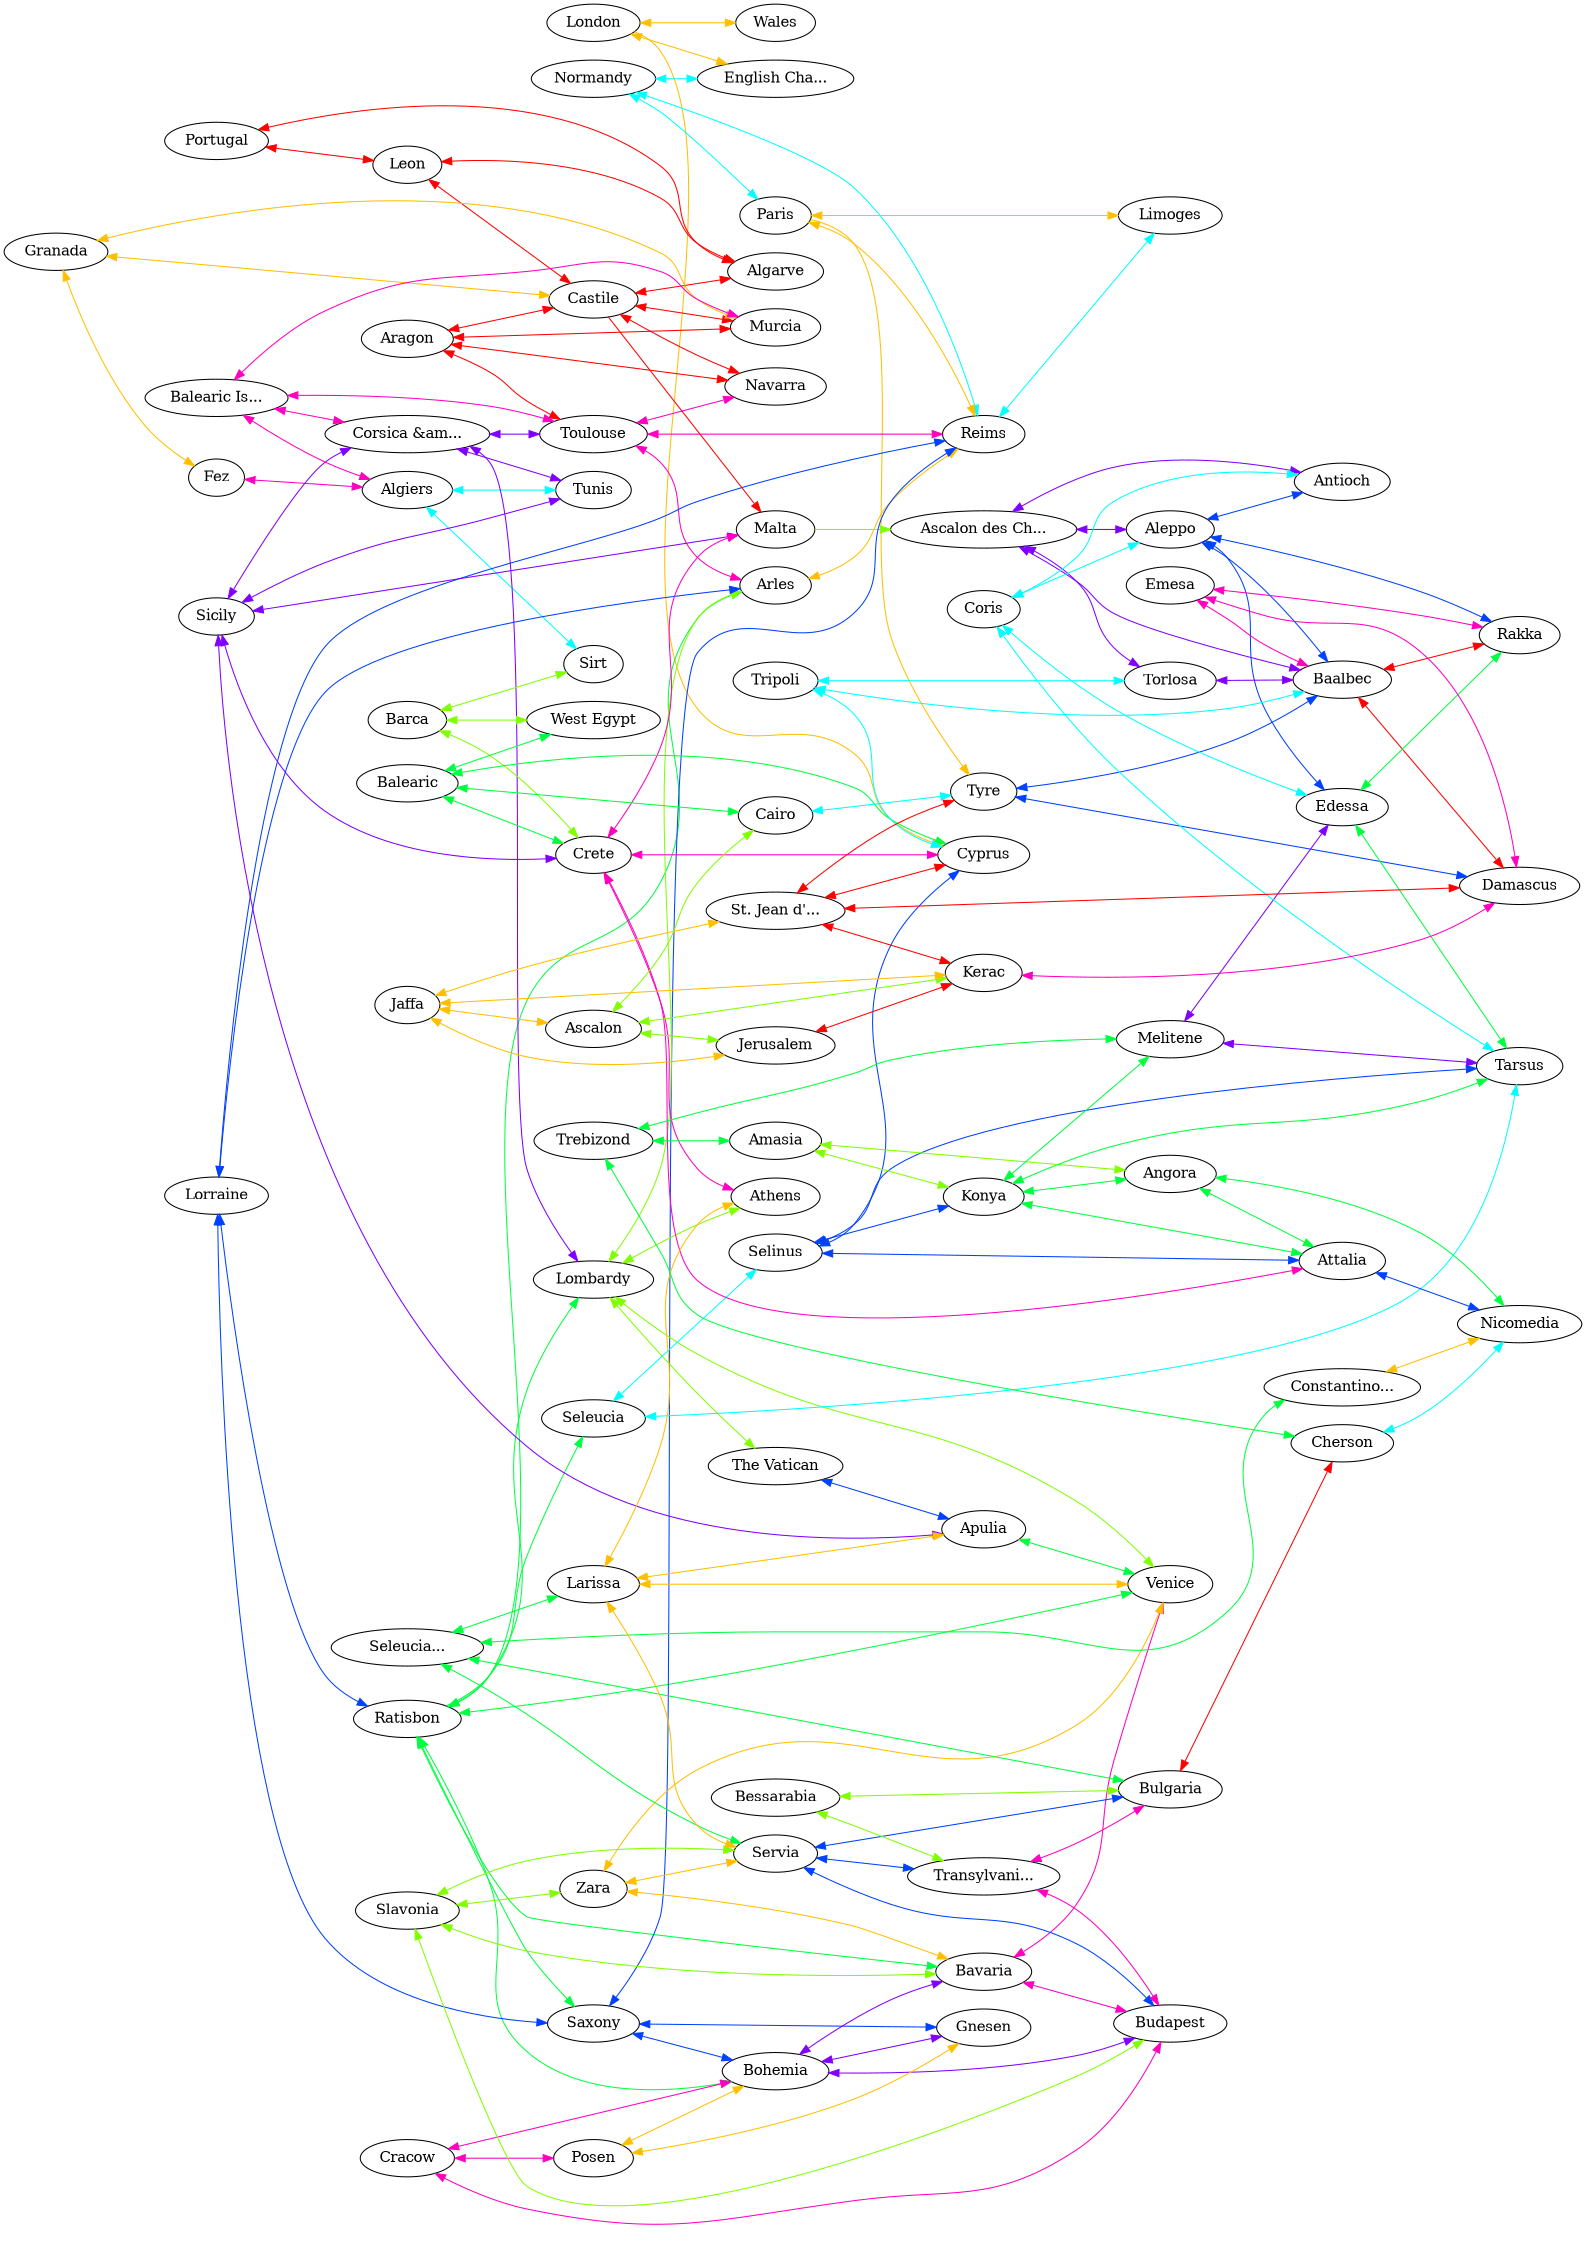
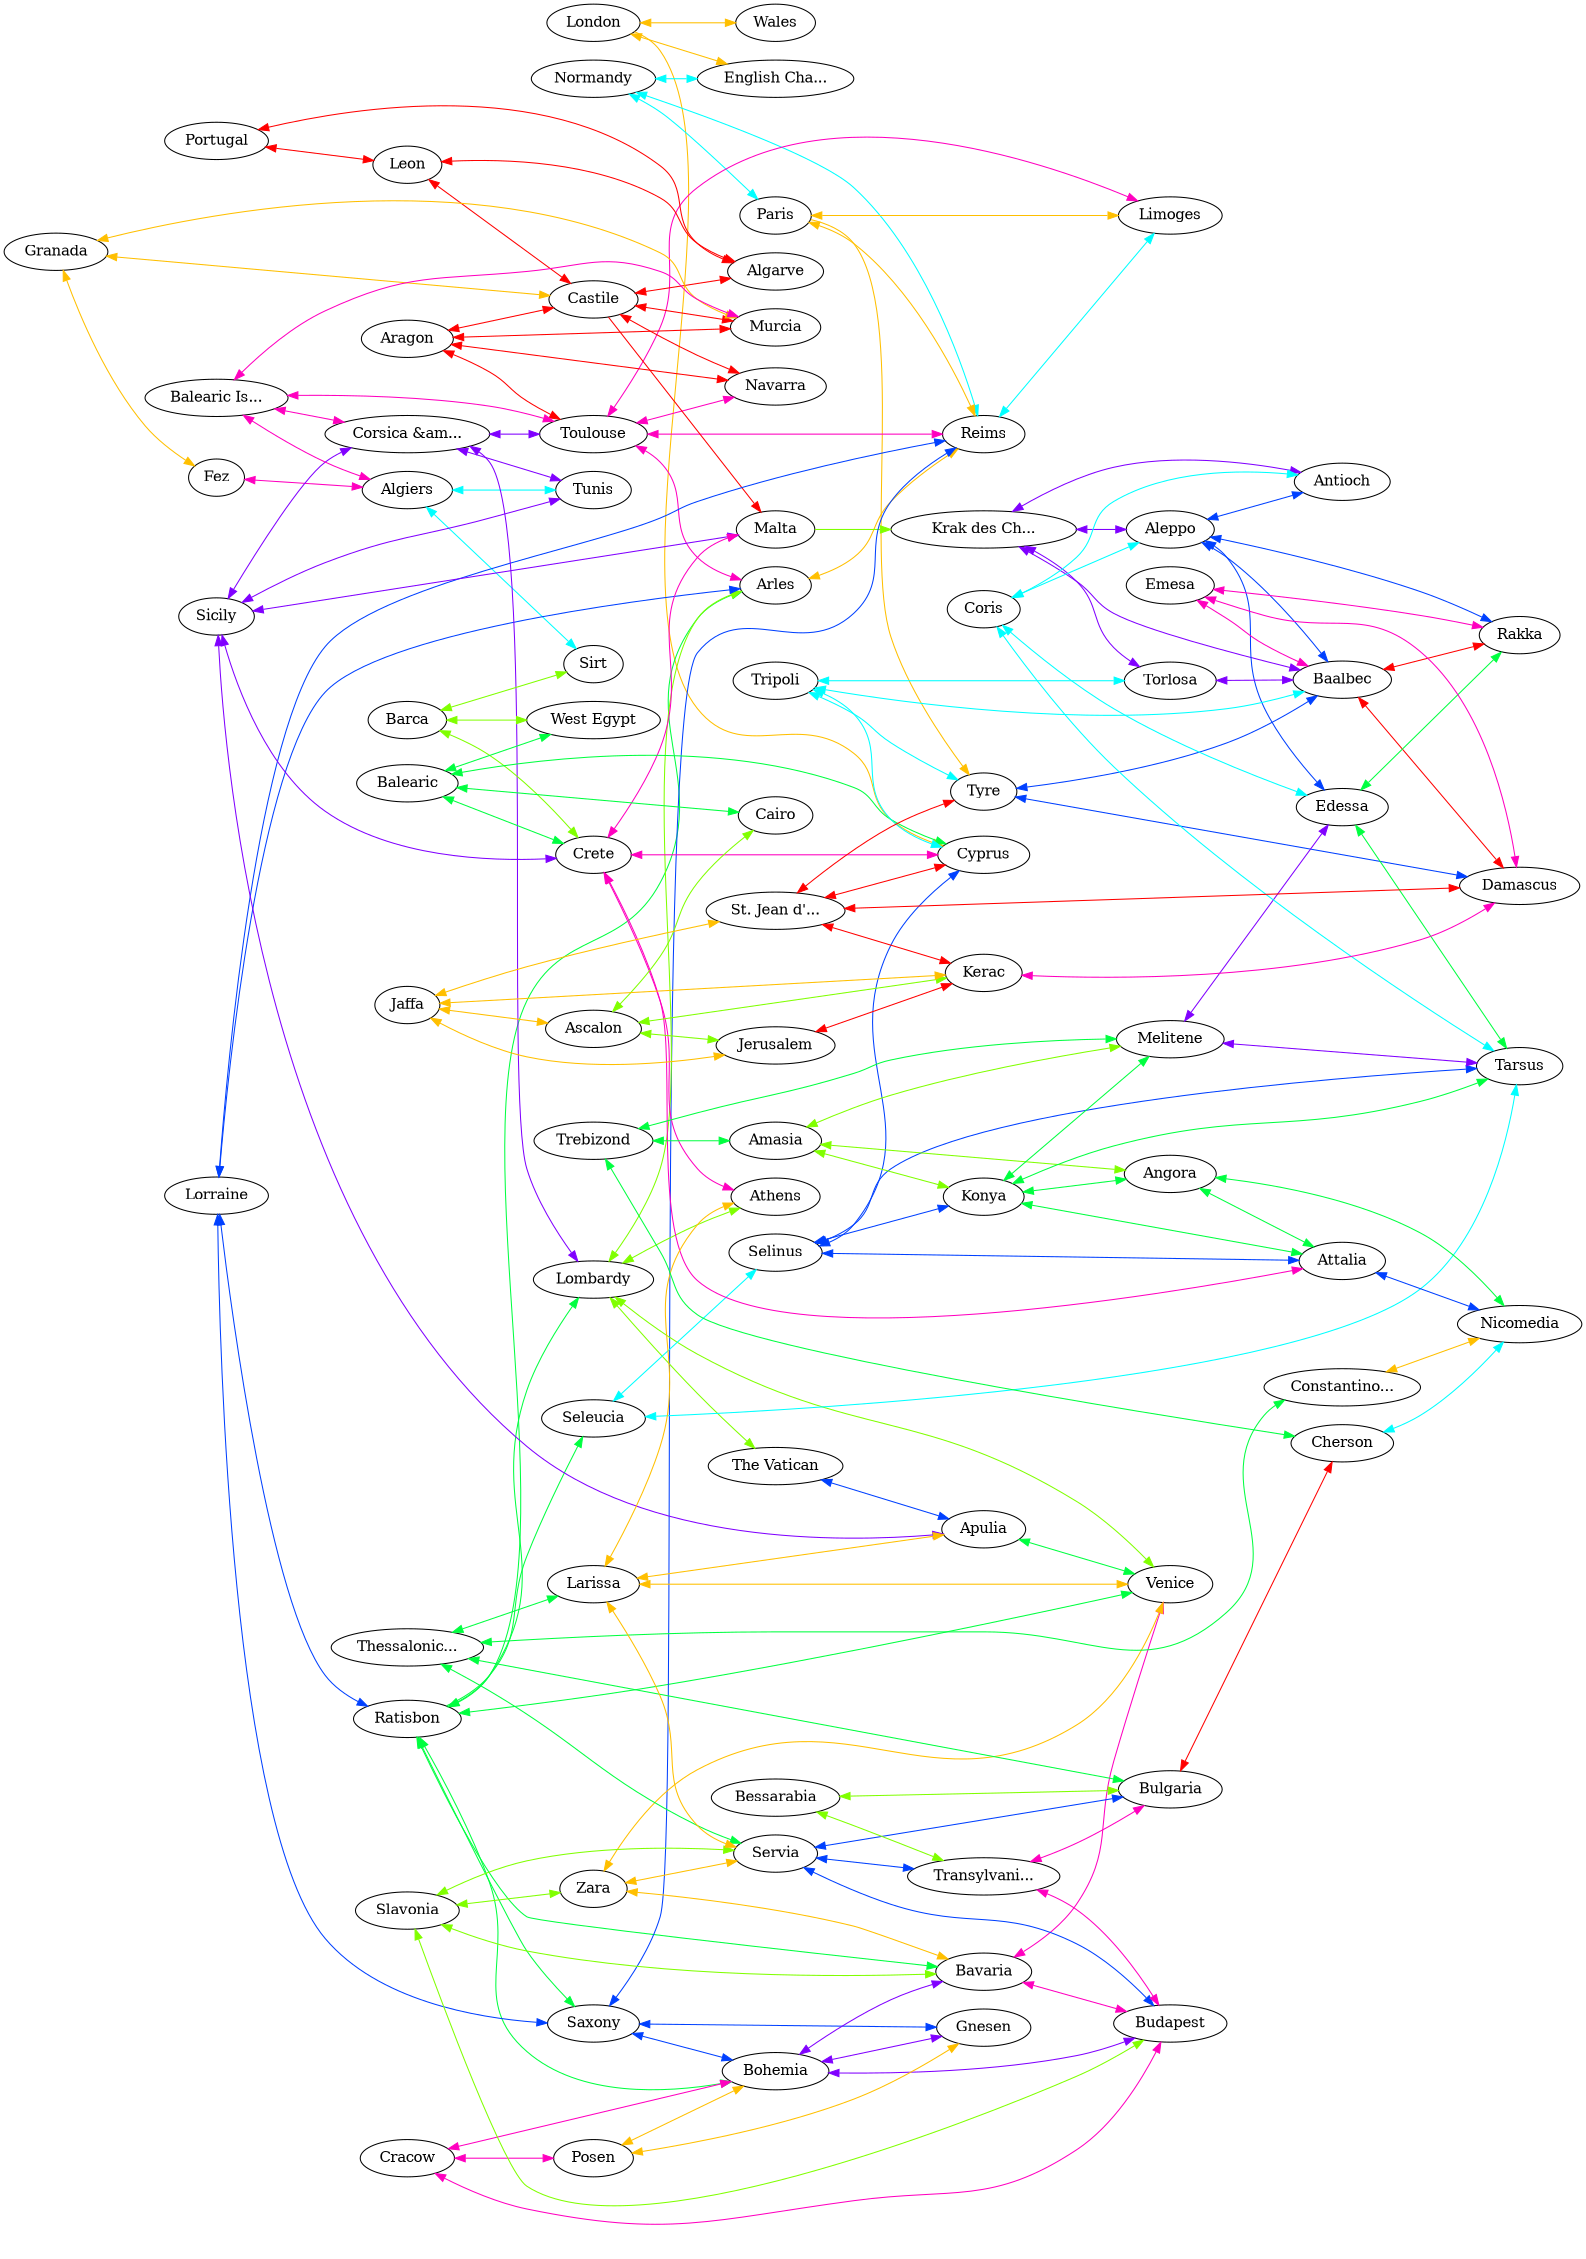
none -> (808, 142)
(984, 529) -> (984, 529)
(887, 803) -> (883, 737)
none -> (961, 1077)
(407, 1647) -> (407, 1647)
